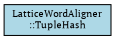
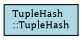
(58, 20) -> (41, 20)
